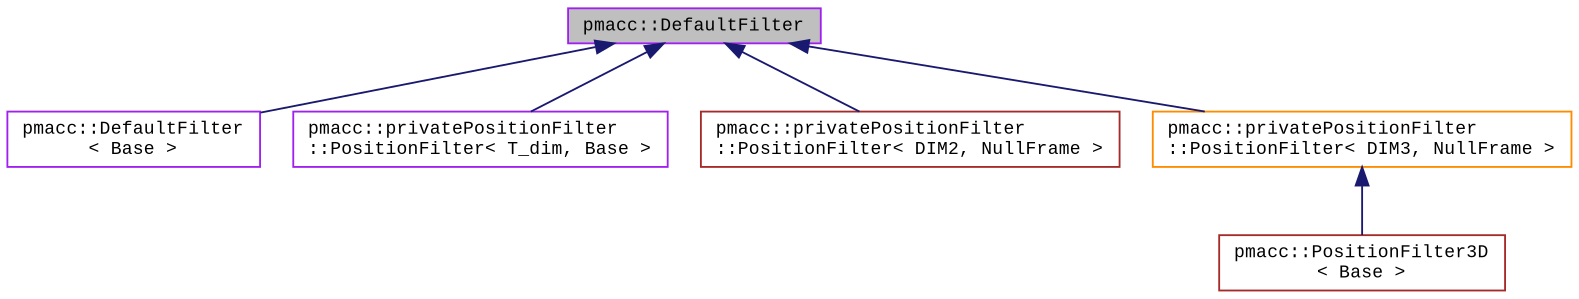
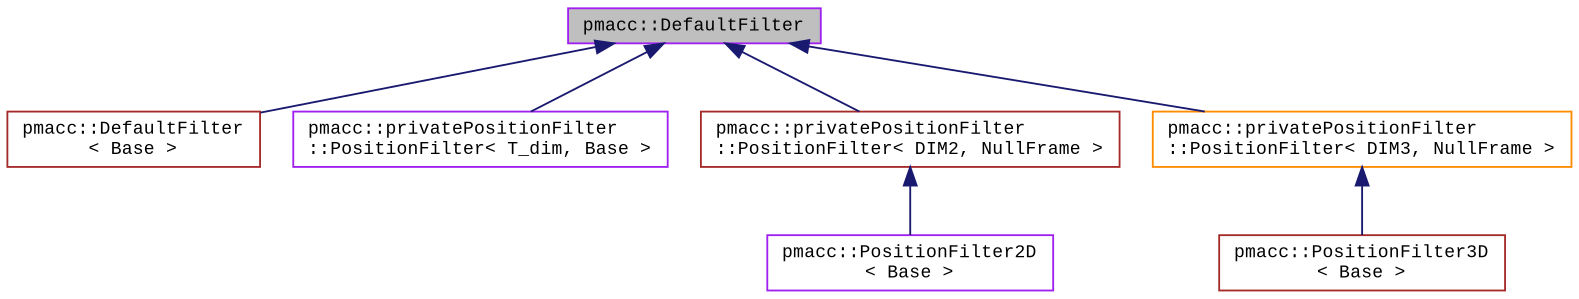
(134, 139) -> (134, 139)
none -> (910, 263)
